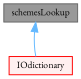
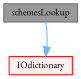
(34, 44) -> (47, 35)
